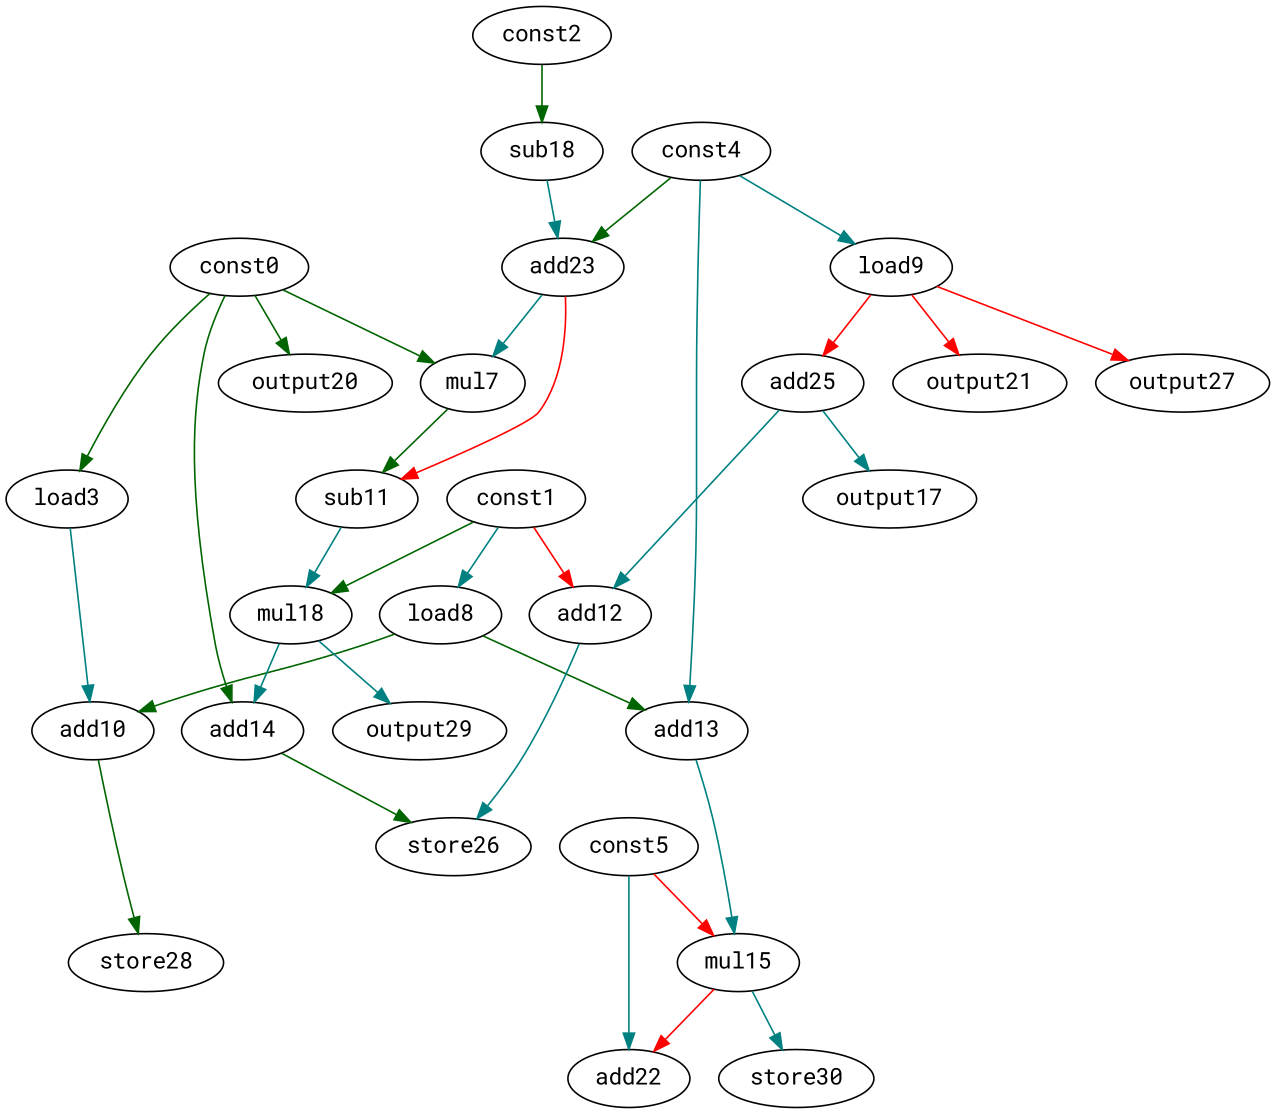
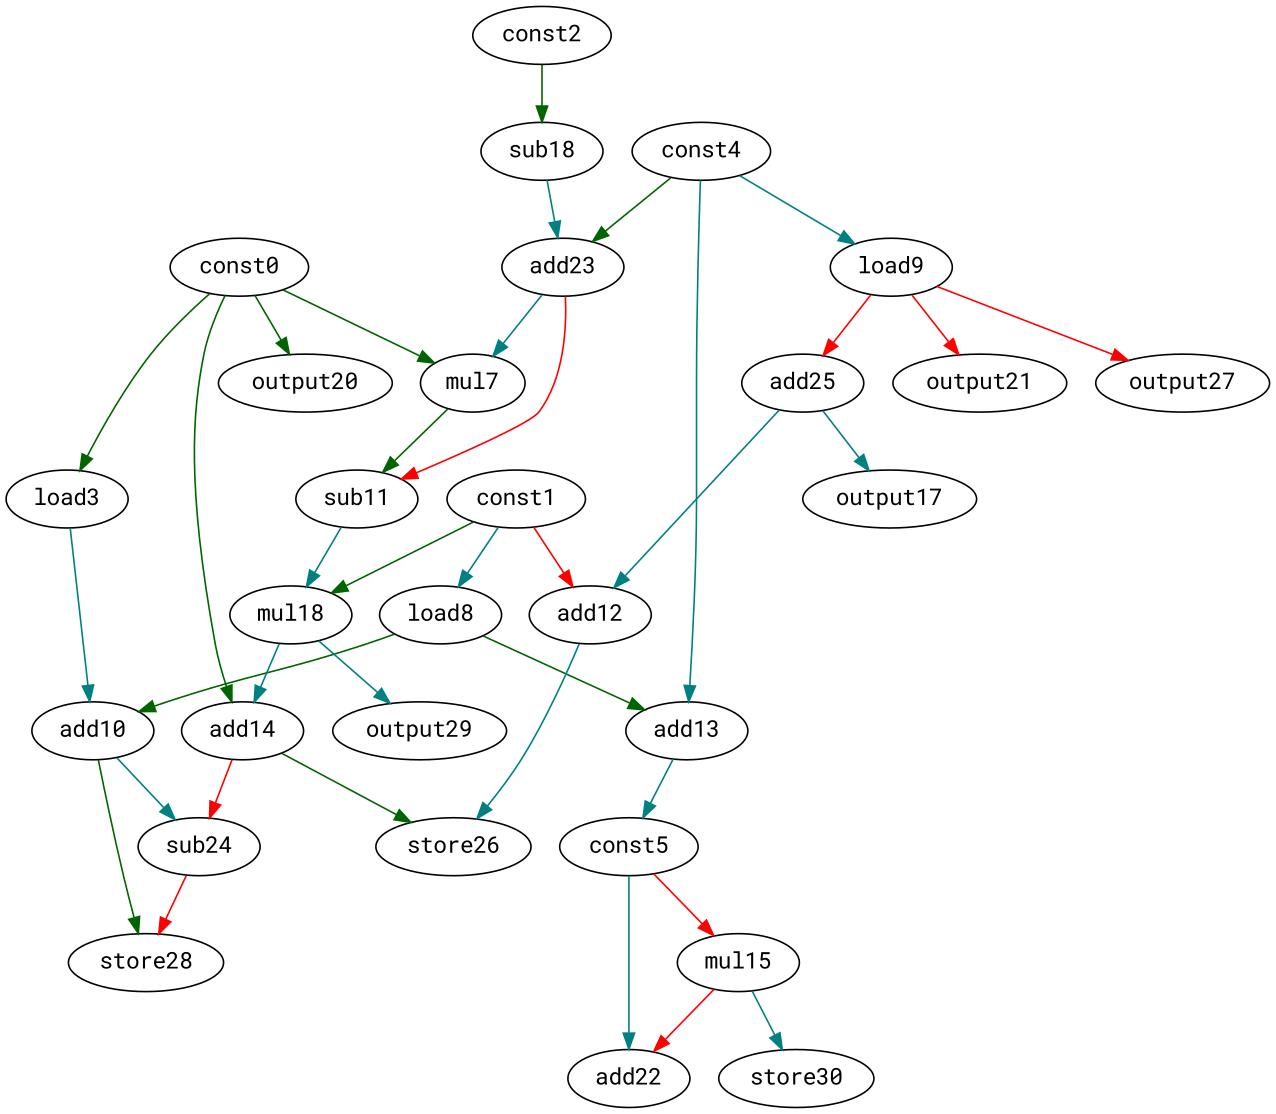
(717, 838) -> (662, 781)
none -> (199, 847)
